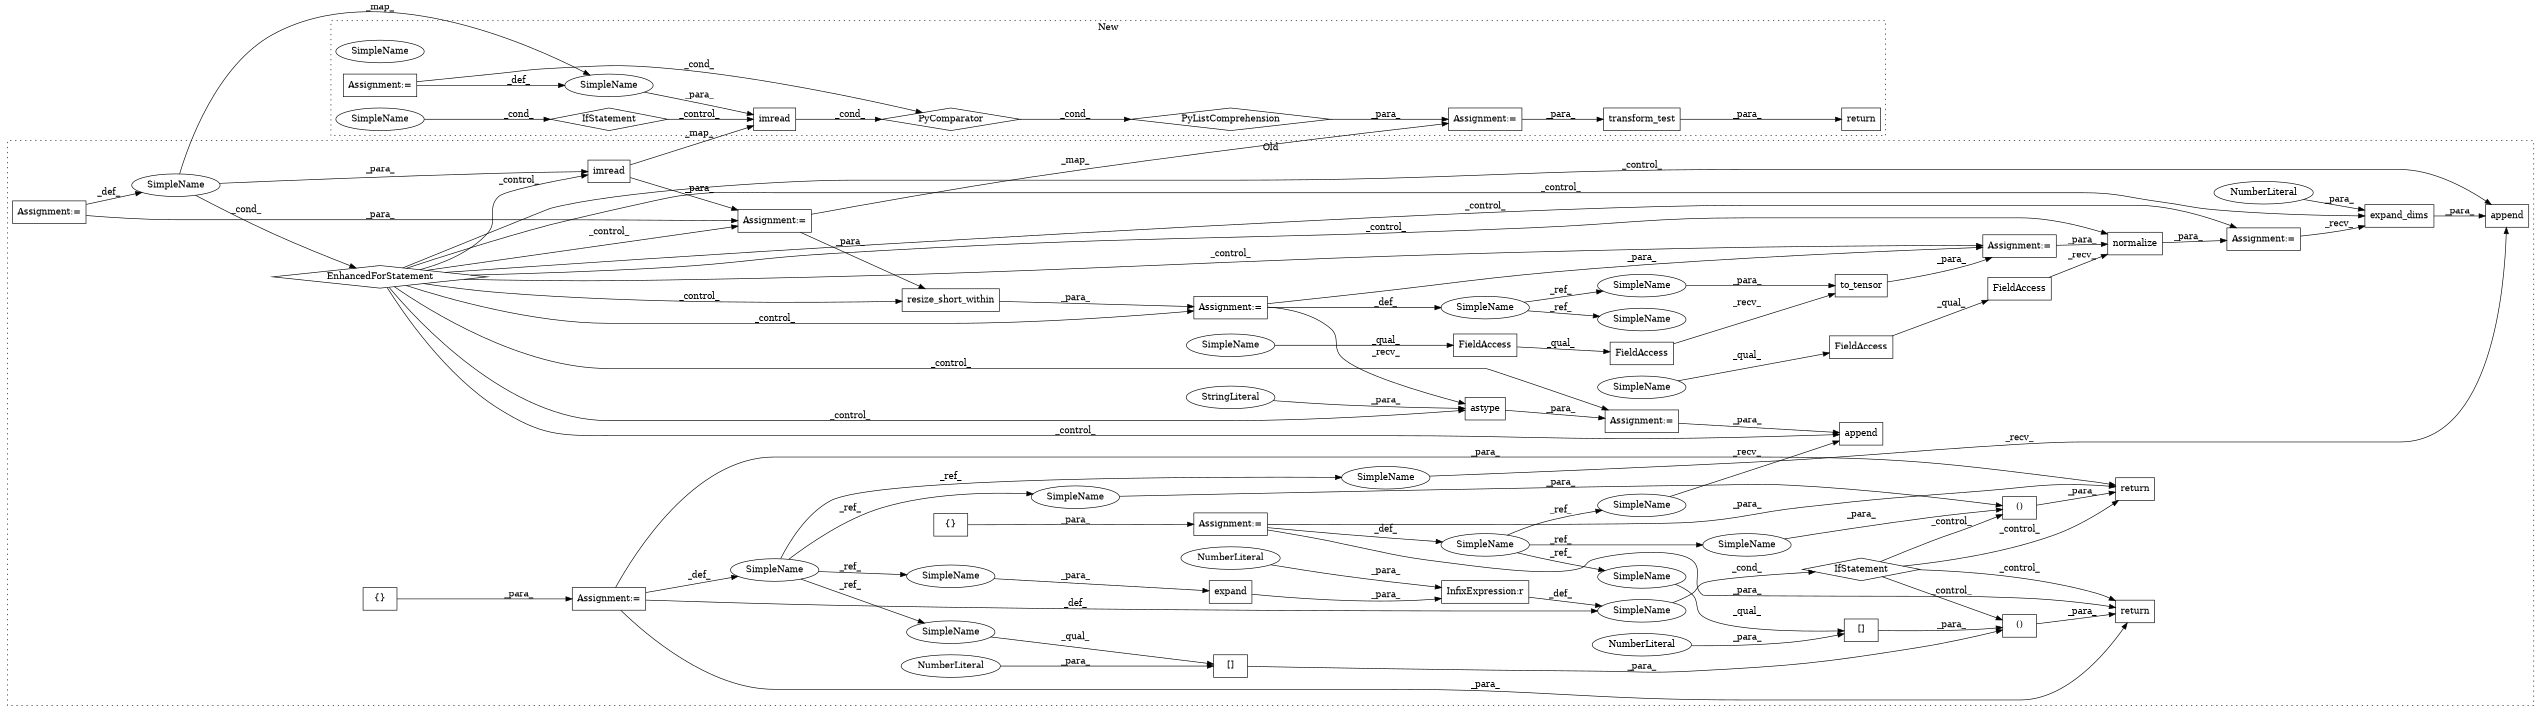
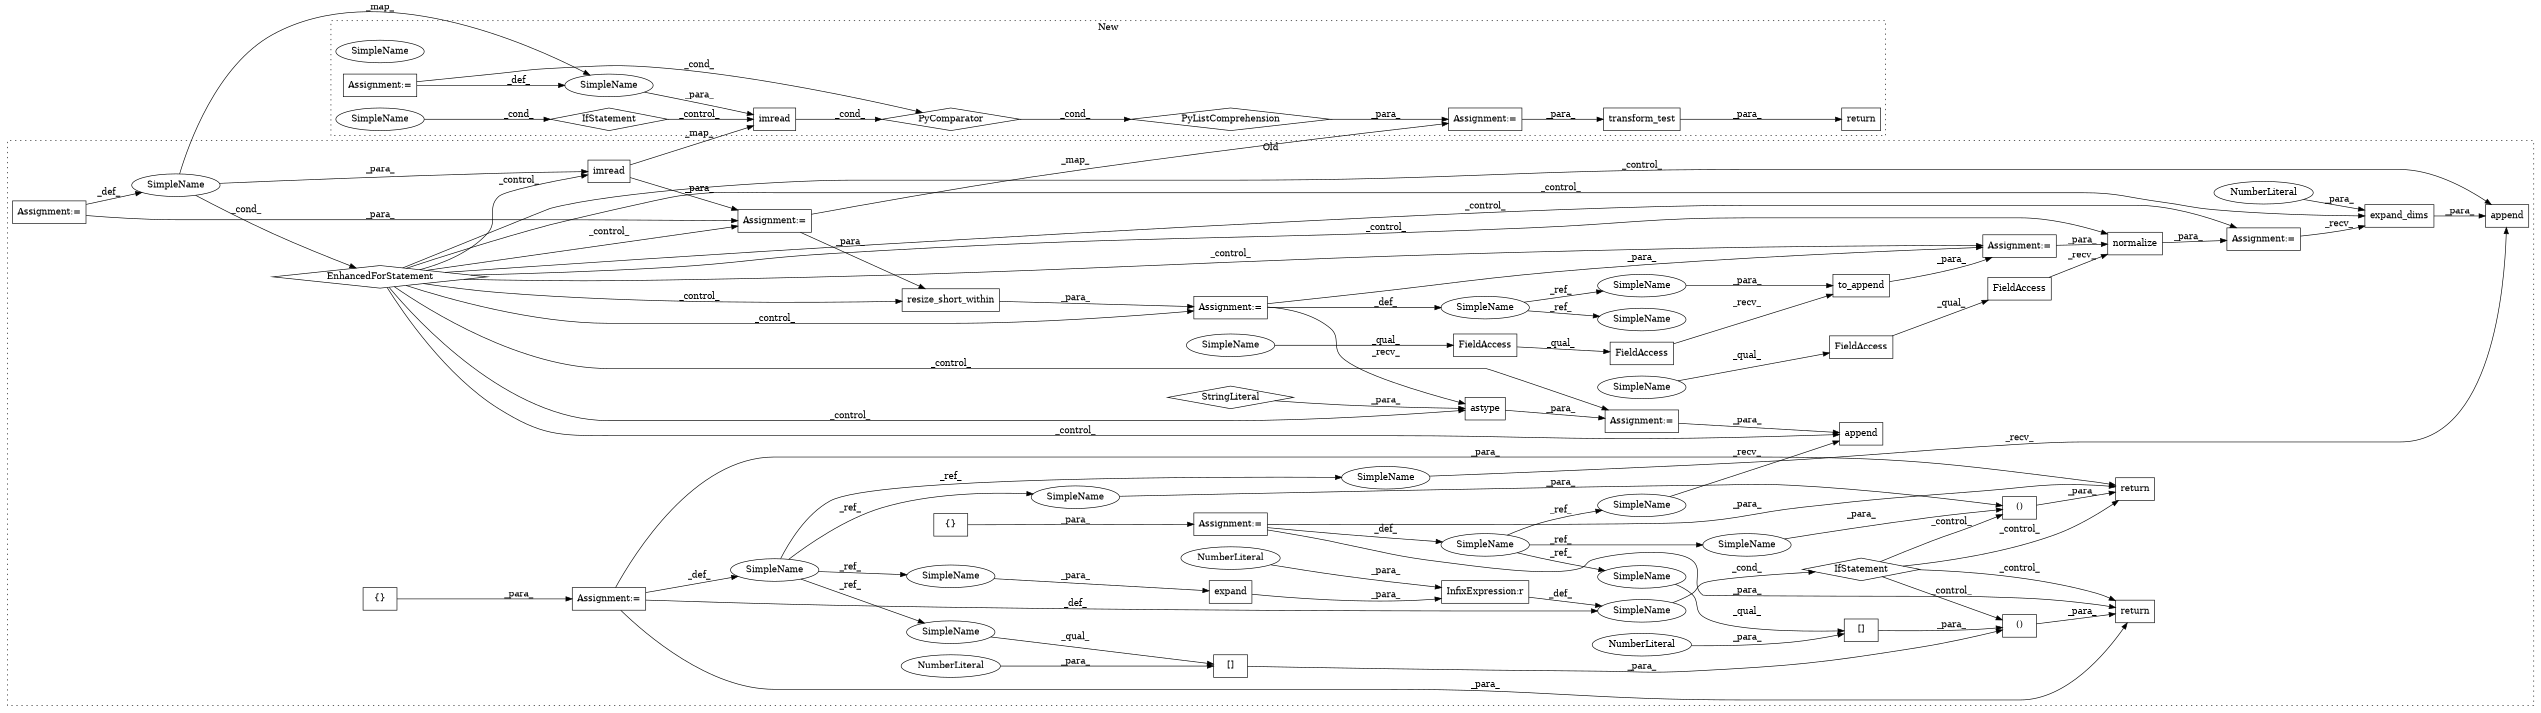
(1861, 286) -> (1861, 286)
(1231, 397) -> (1231, 397)
